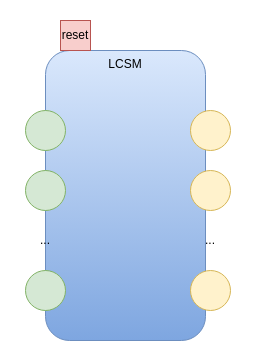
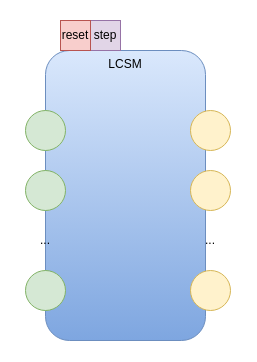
none -> (106, 36)
